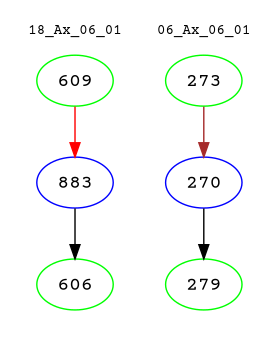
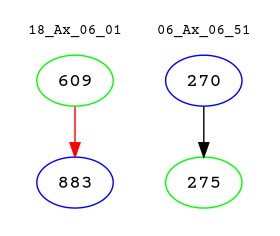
(205, 30) -> (205, 30)
(204, 81) -> none
(75, 284) -> none
(204, 284) -> (204, 183)
